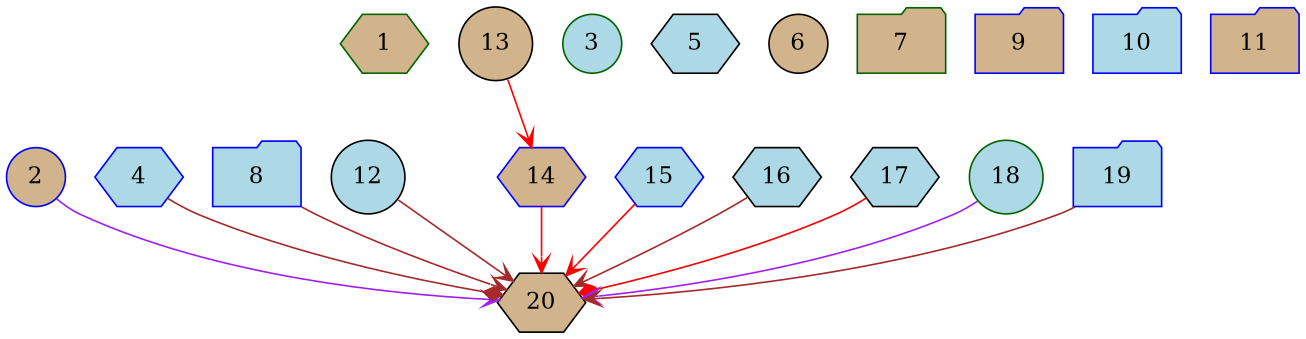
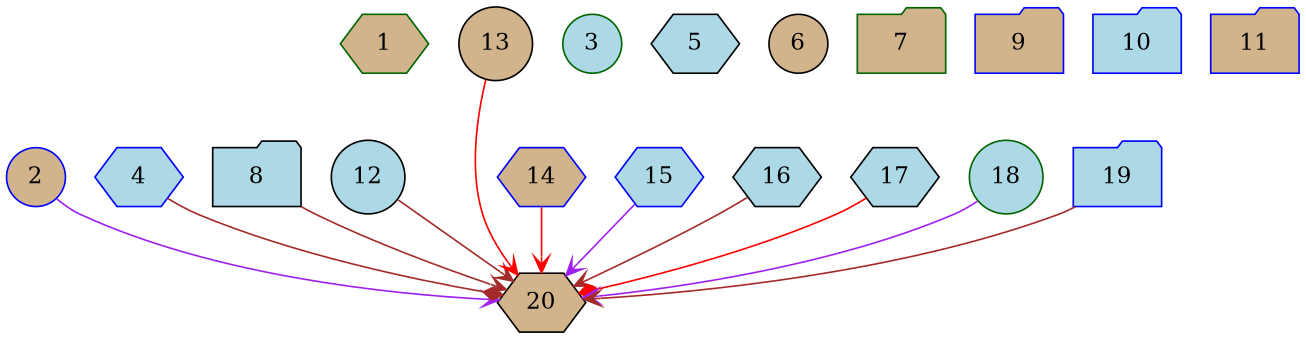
(517, 106) -> (476, 174)
(257, 177) -> (257, 177)
(606, 234) -> (606, 234)
